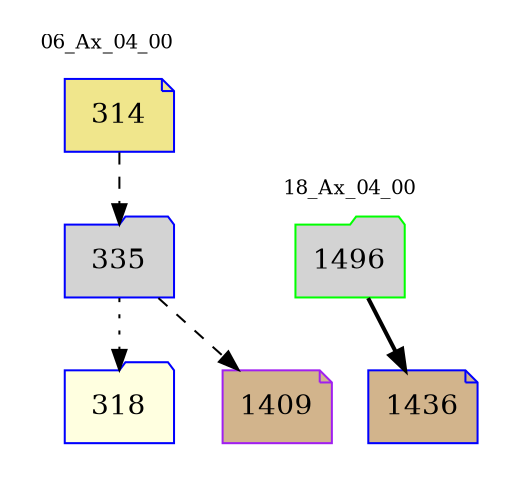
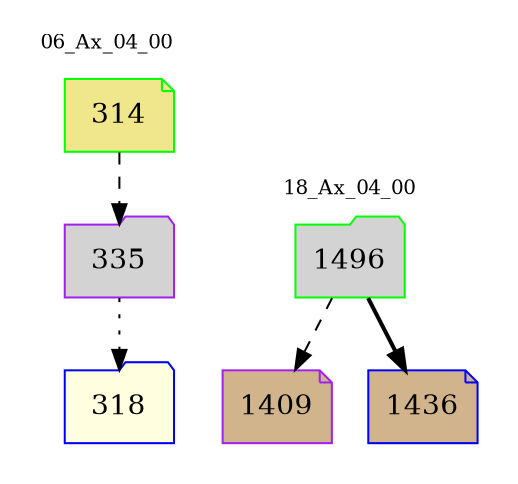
(119, 115) -> (119, 115)
(119, 261) -> (119, 261)
(178, 315) -> (318, 325)
